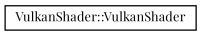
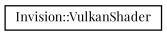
(101, 18) -> (83, 18)
